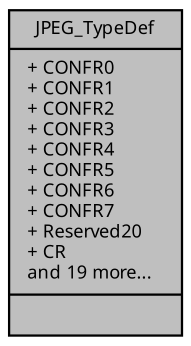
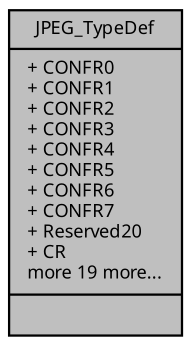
(90, 273) -> (96, 273)
